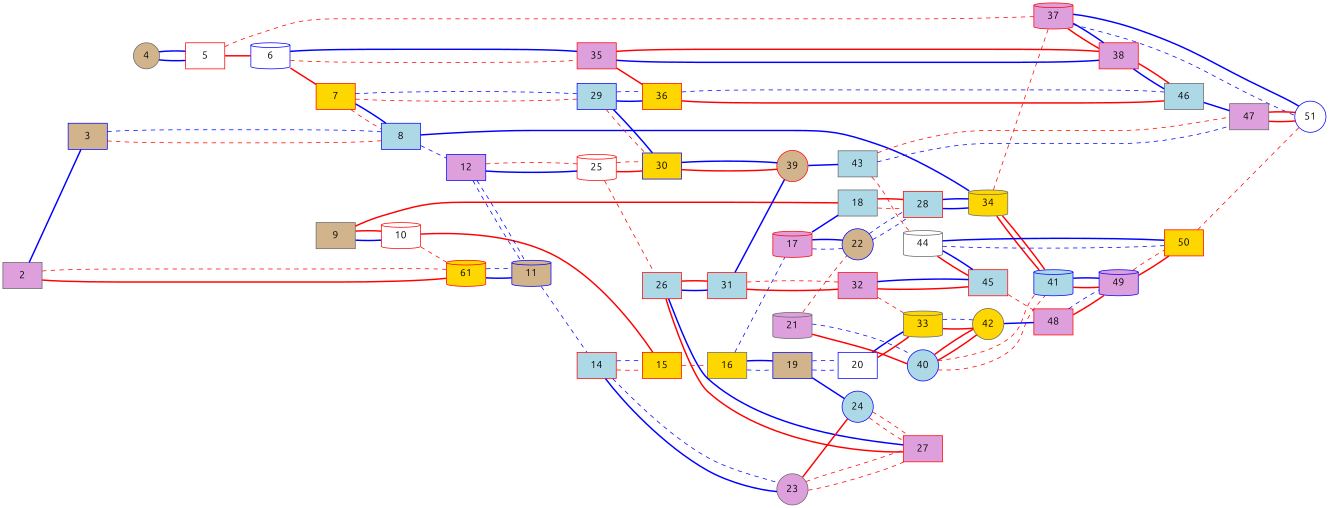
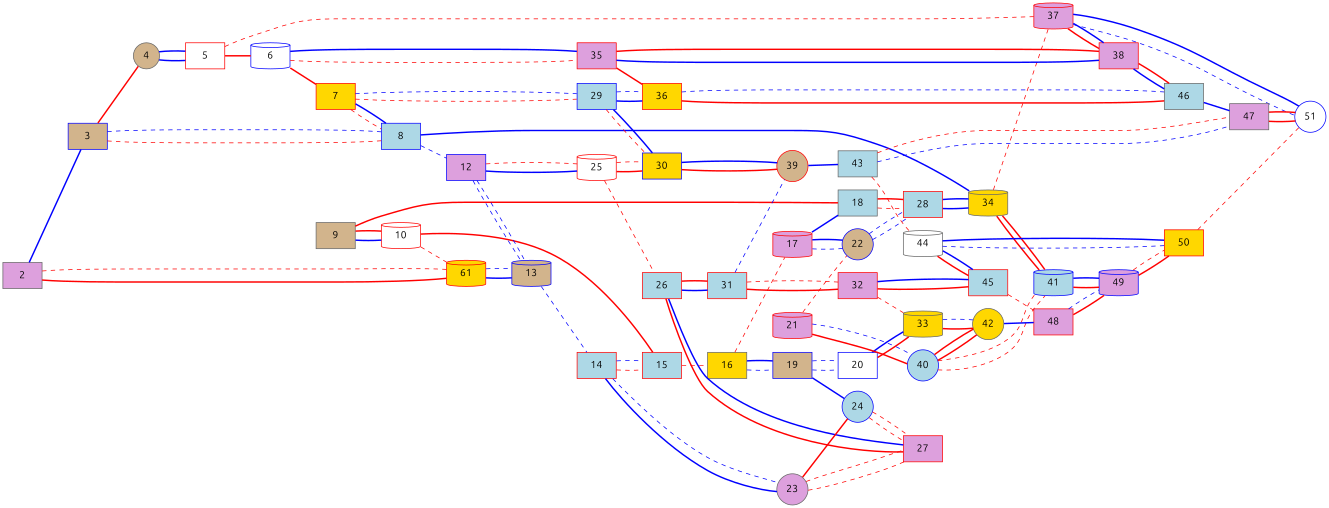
none -> (118, 95)
(760, 226) -> (760, 226)
(531, 273) -> (531, 273)
(760, 305) -> (760, 305)
(792, 326) -> (792, 326)
(662, 365) -> (662, 365)
